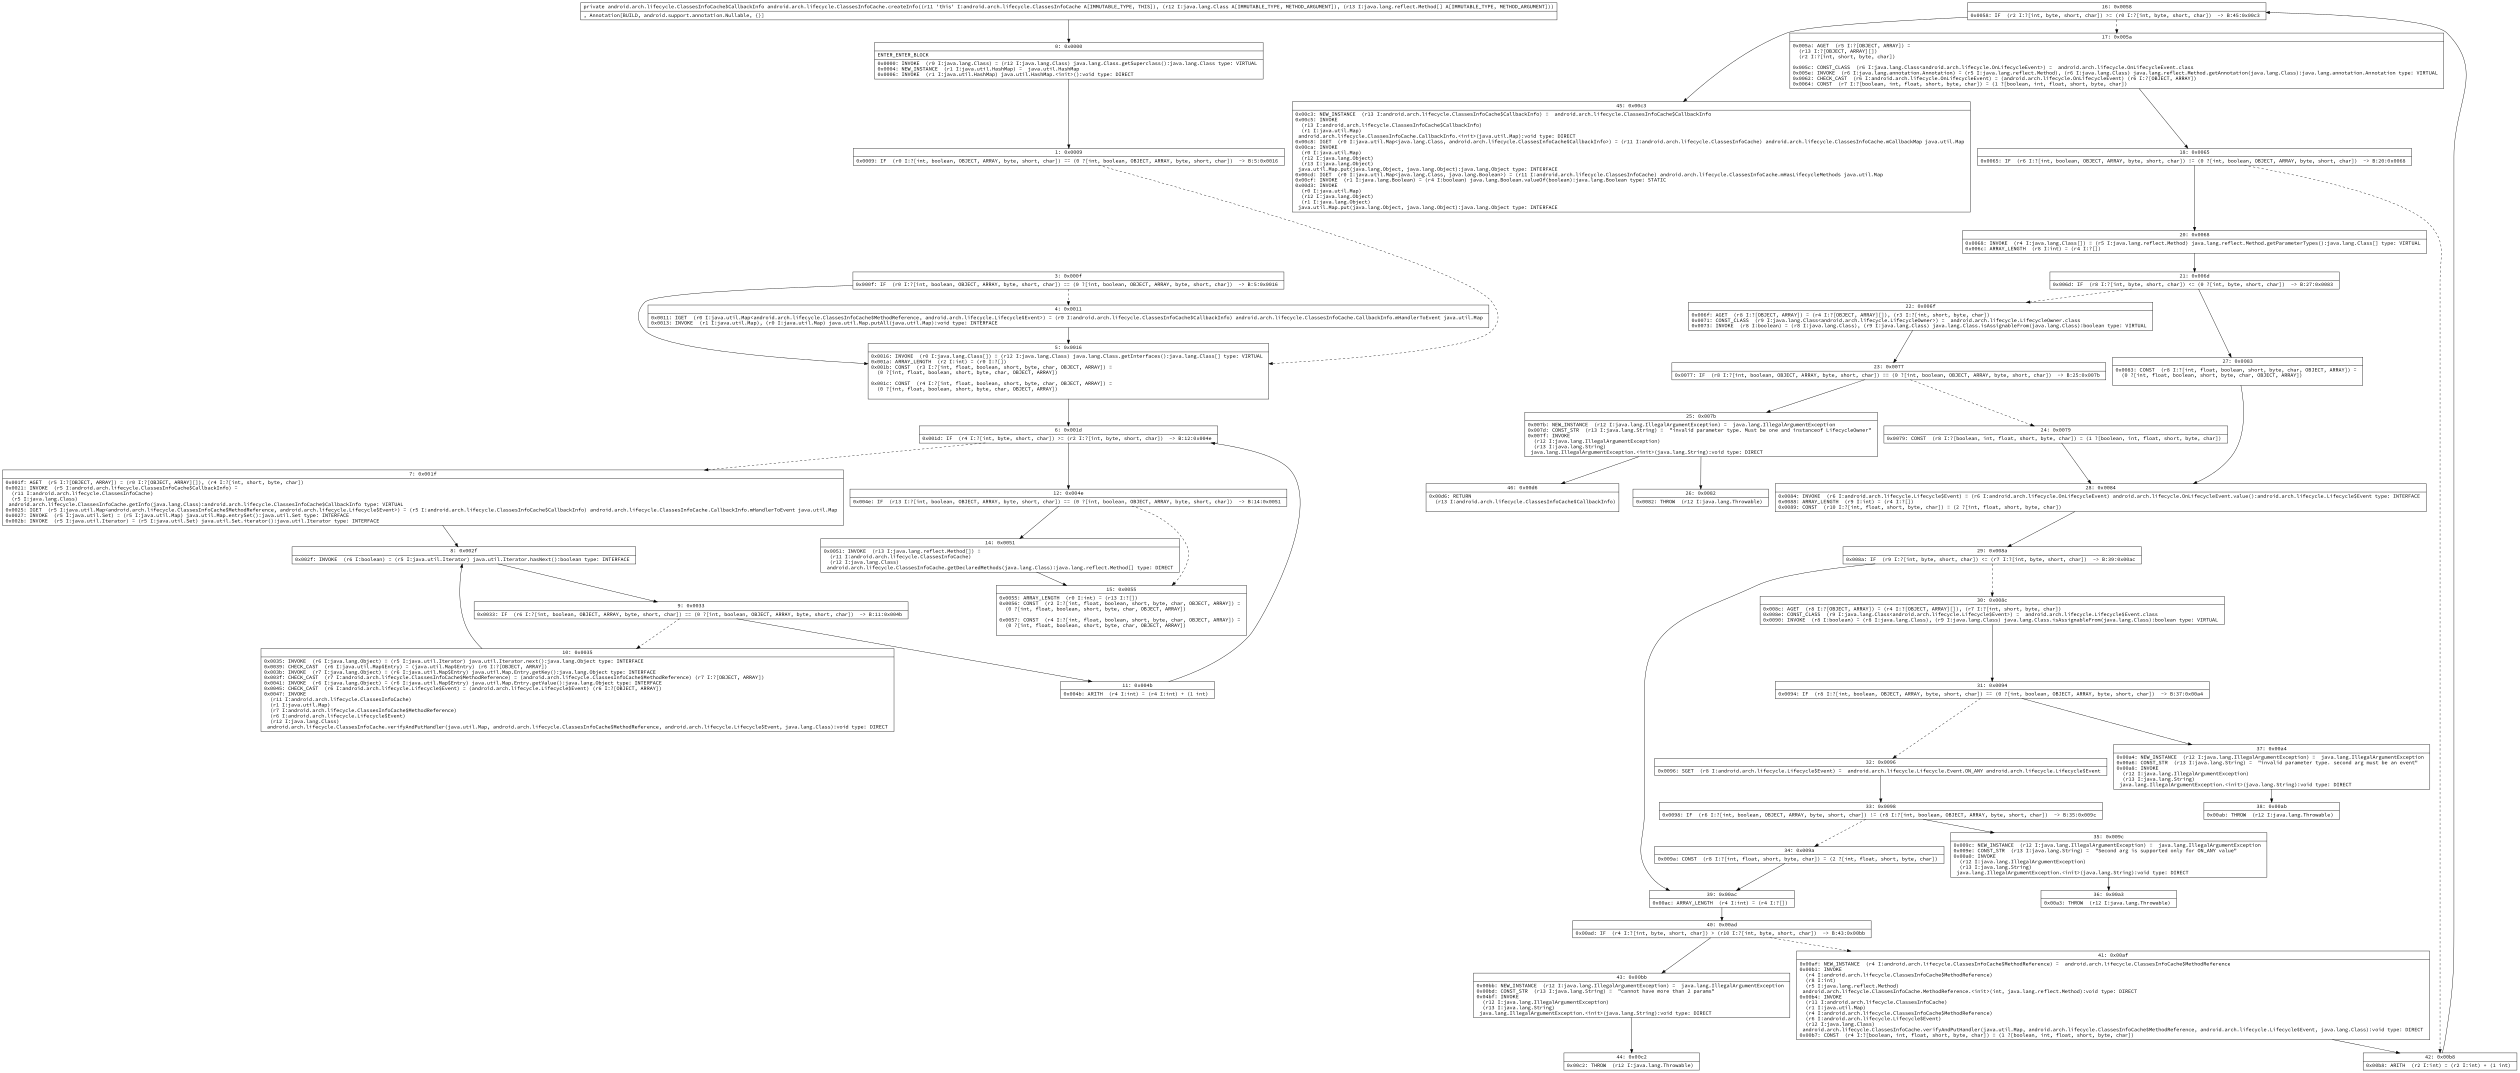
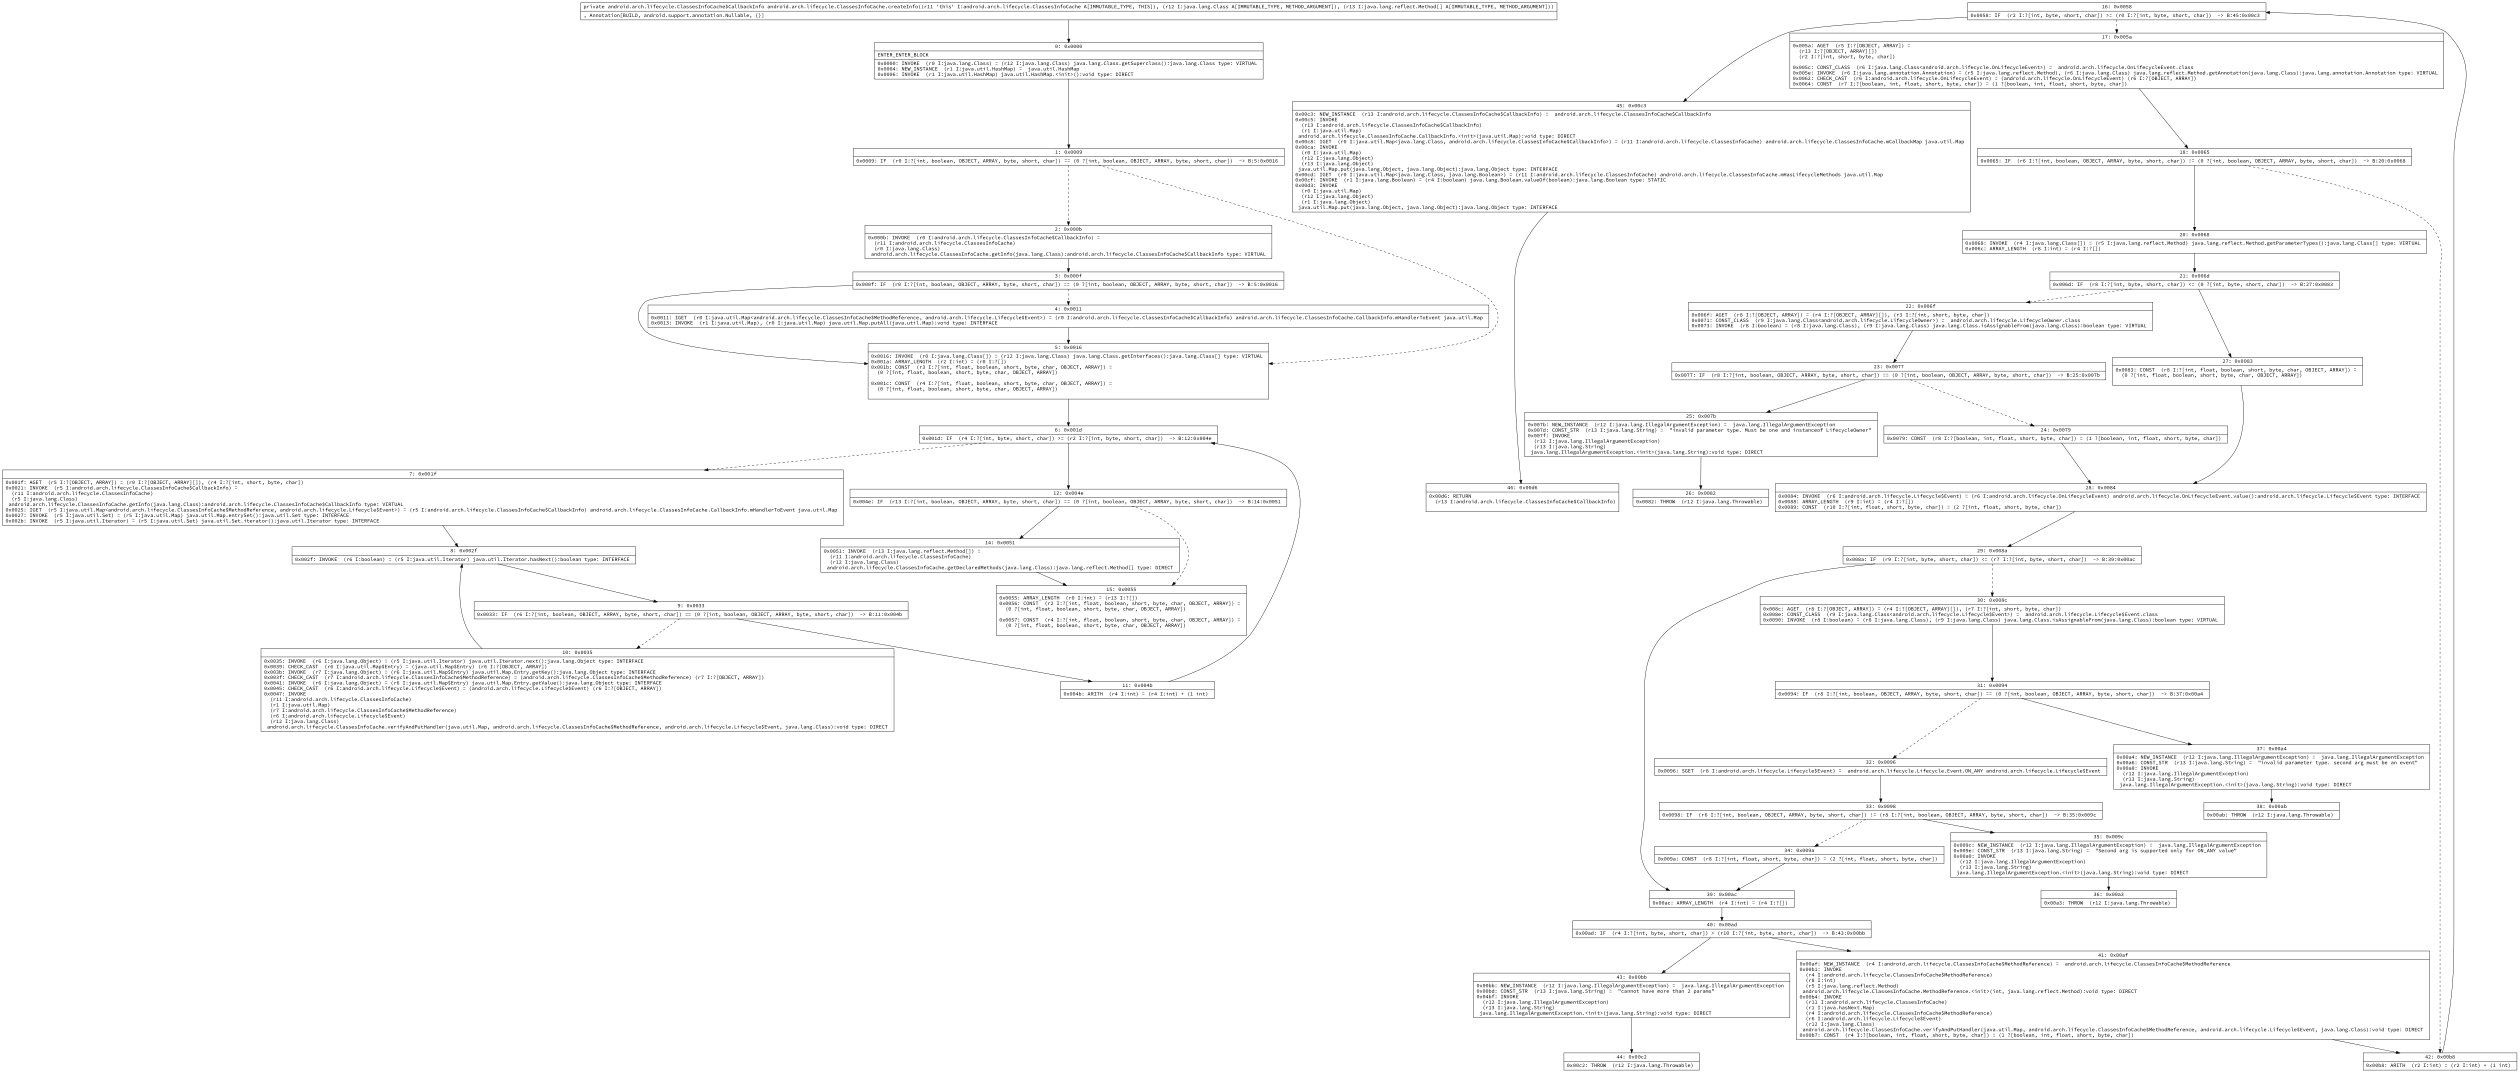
none -> (1068, 242)
(1602, 470) -> (1515, 341)
(1809, 944) -> (1809, 944)
(1833, 1008) -> (1837, 1008)
